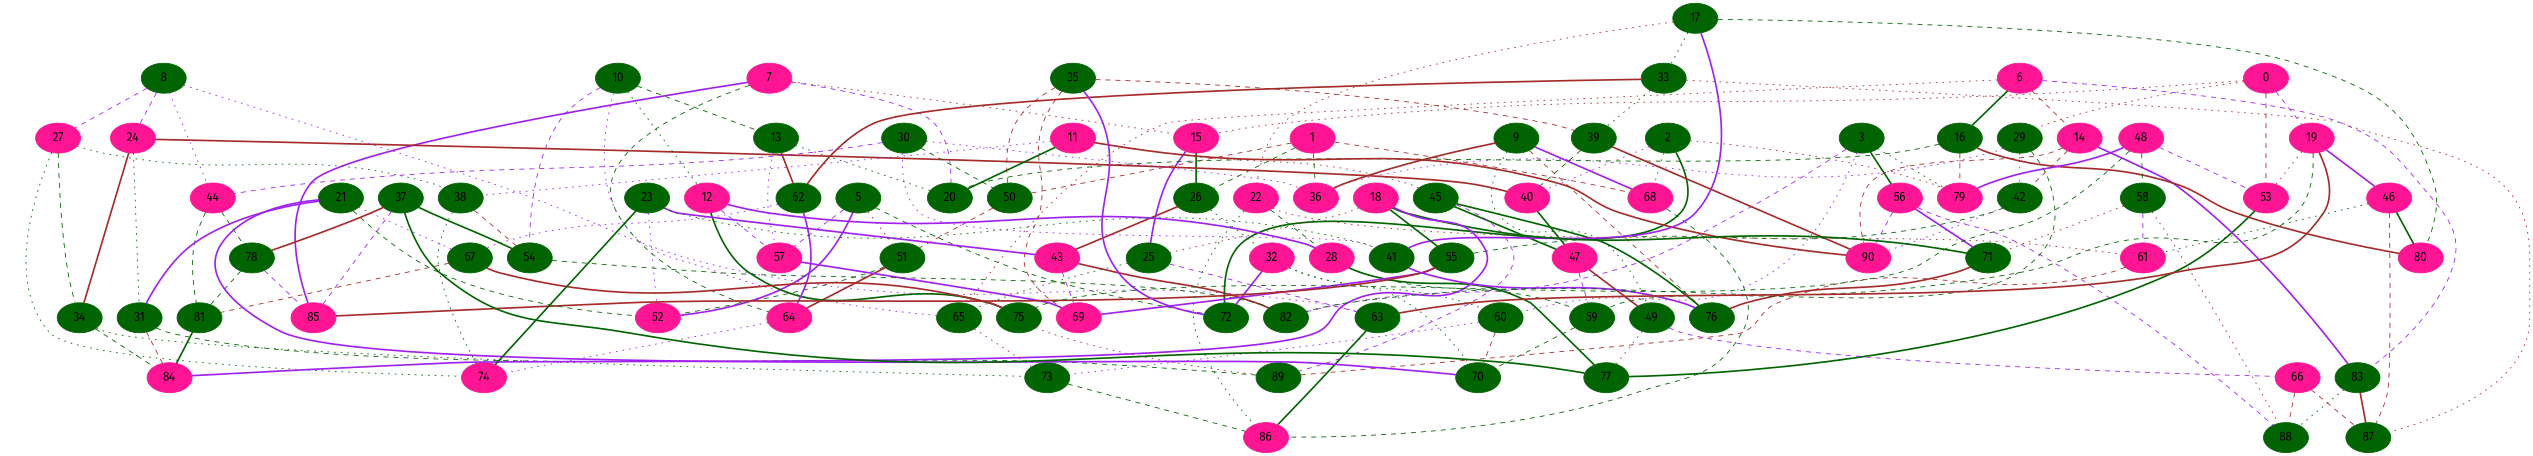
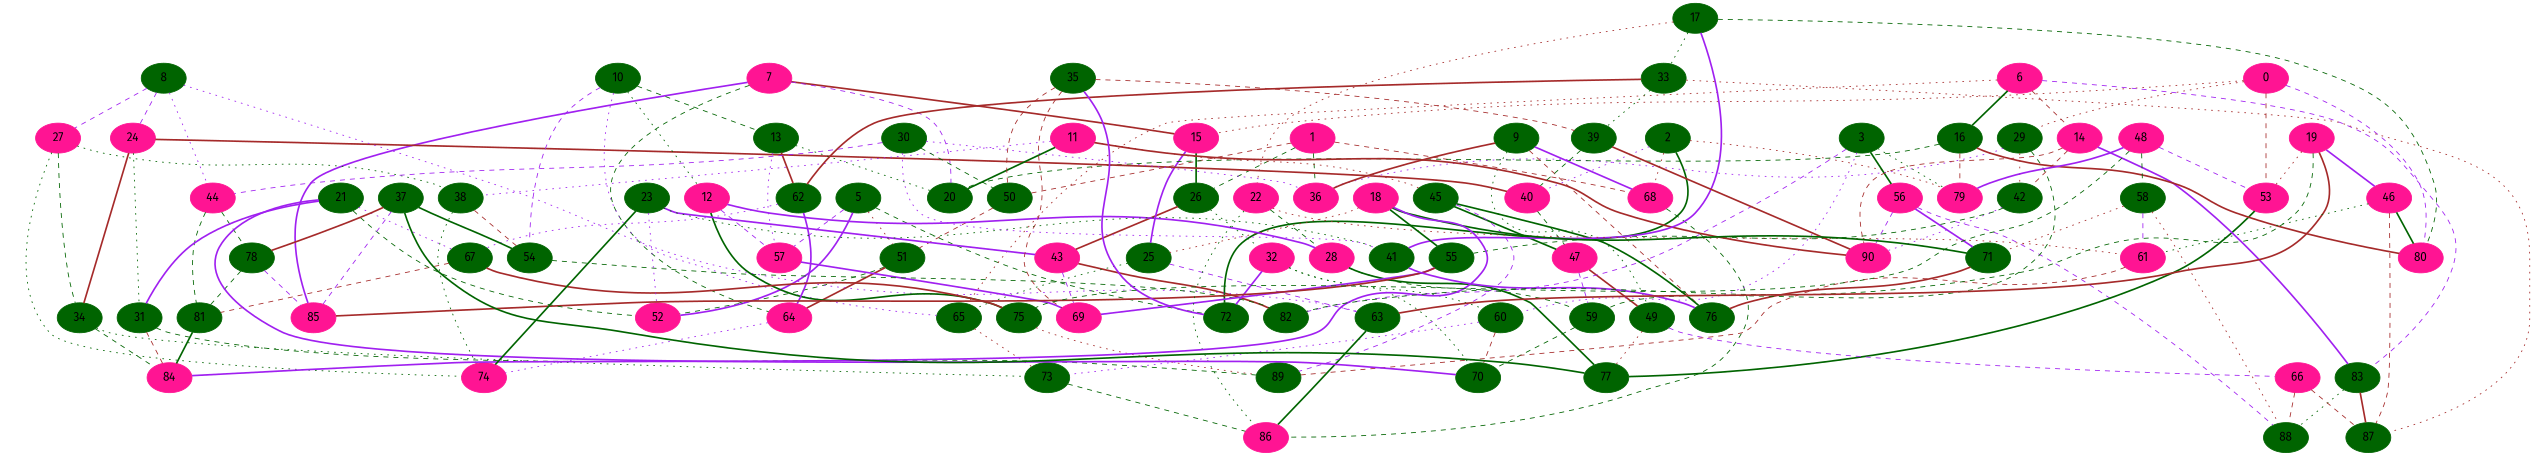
(2285, 103) -> (2363, 124)
(1002, 109) -> (1002, 109)
(1545, 221) -> (1545, 221)
